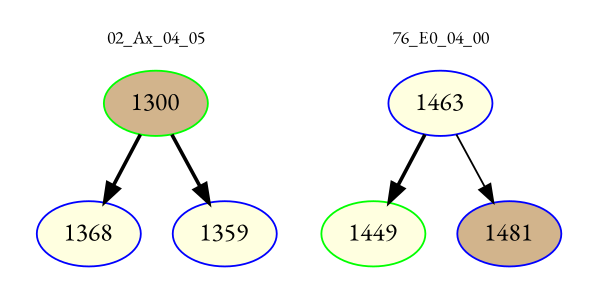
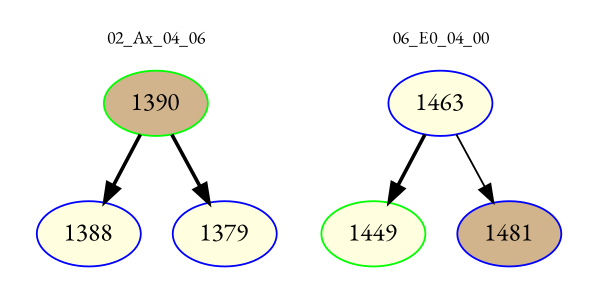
(157, 39) -> (157, 39)
(441, 39) -> (441, 39)
(156, 103) -> (156, 103)
(89, 234) -> (89, 234)
(225, 234) -> (225, 234)
